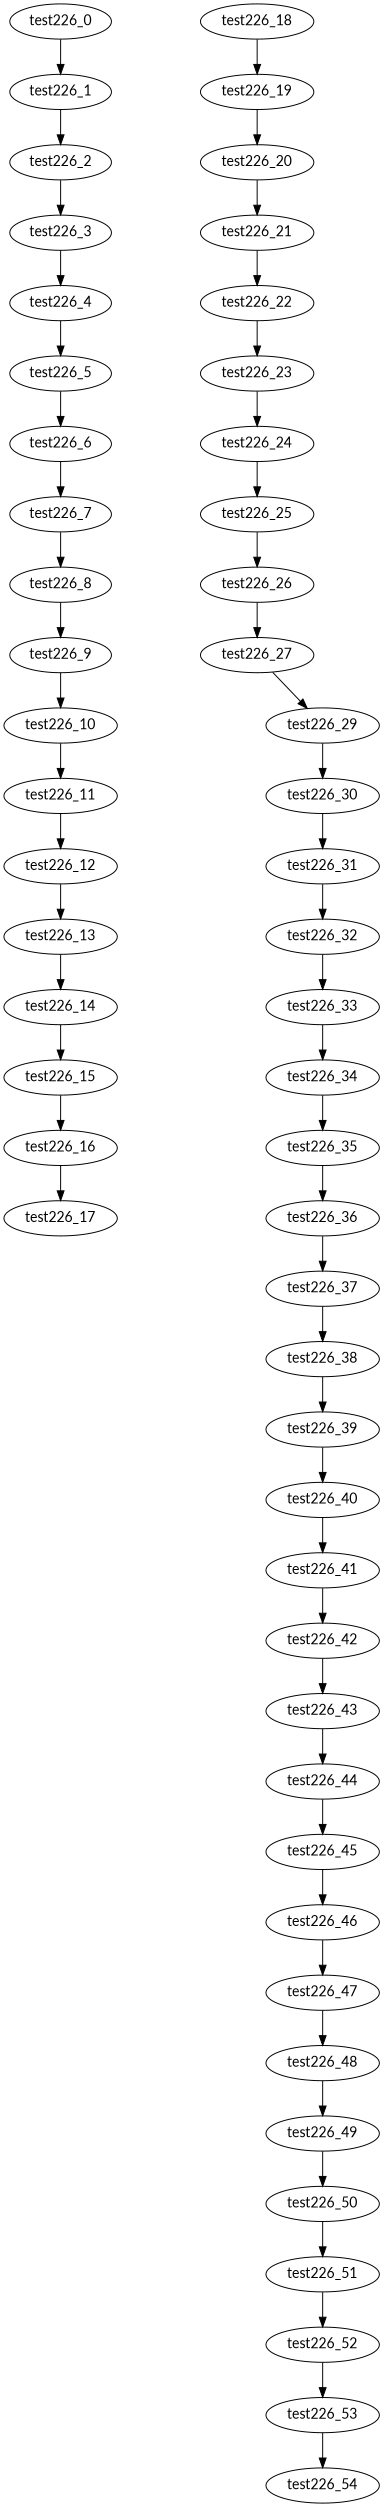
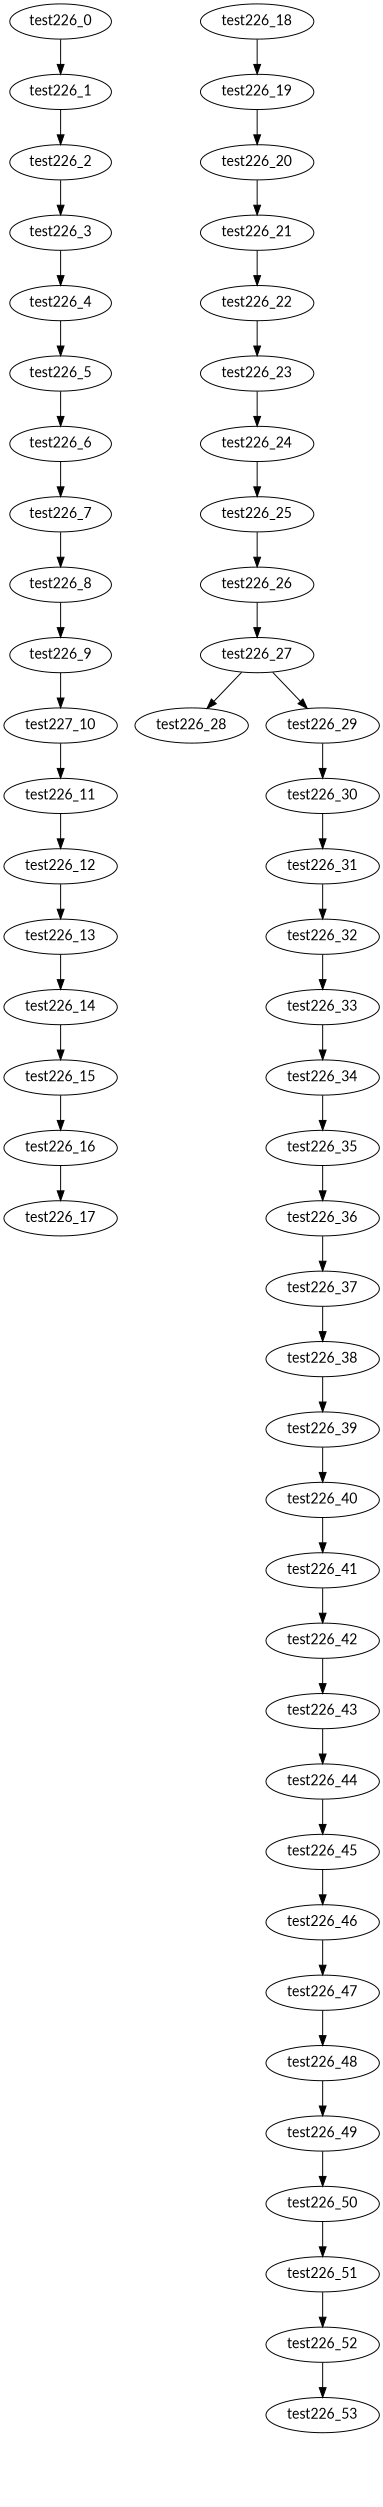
(61, 726) -> (61, 726)
none -> (192, 726)
(323, 2486) -> none
